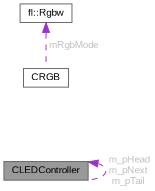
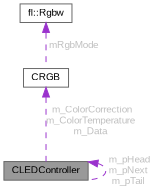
none -> (46, 129)
